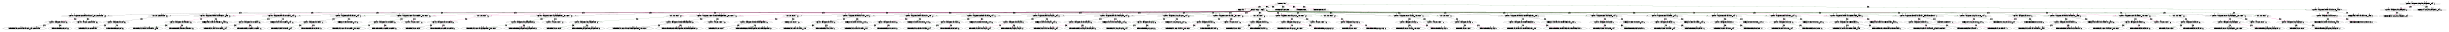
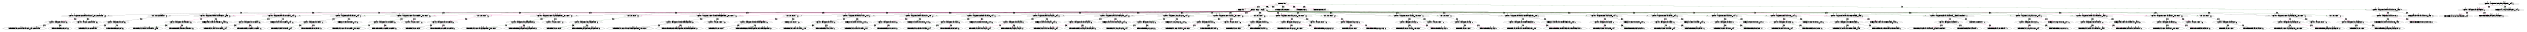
none -> (2491, 16)
(1988, 19) -> (2028, 19)
